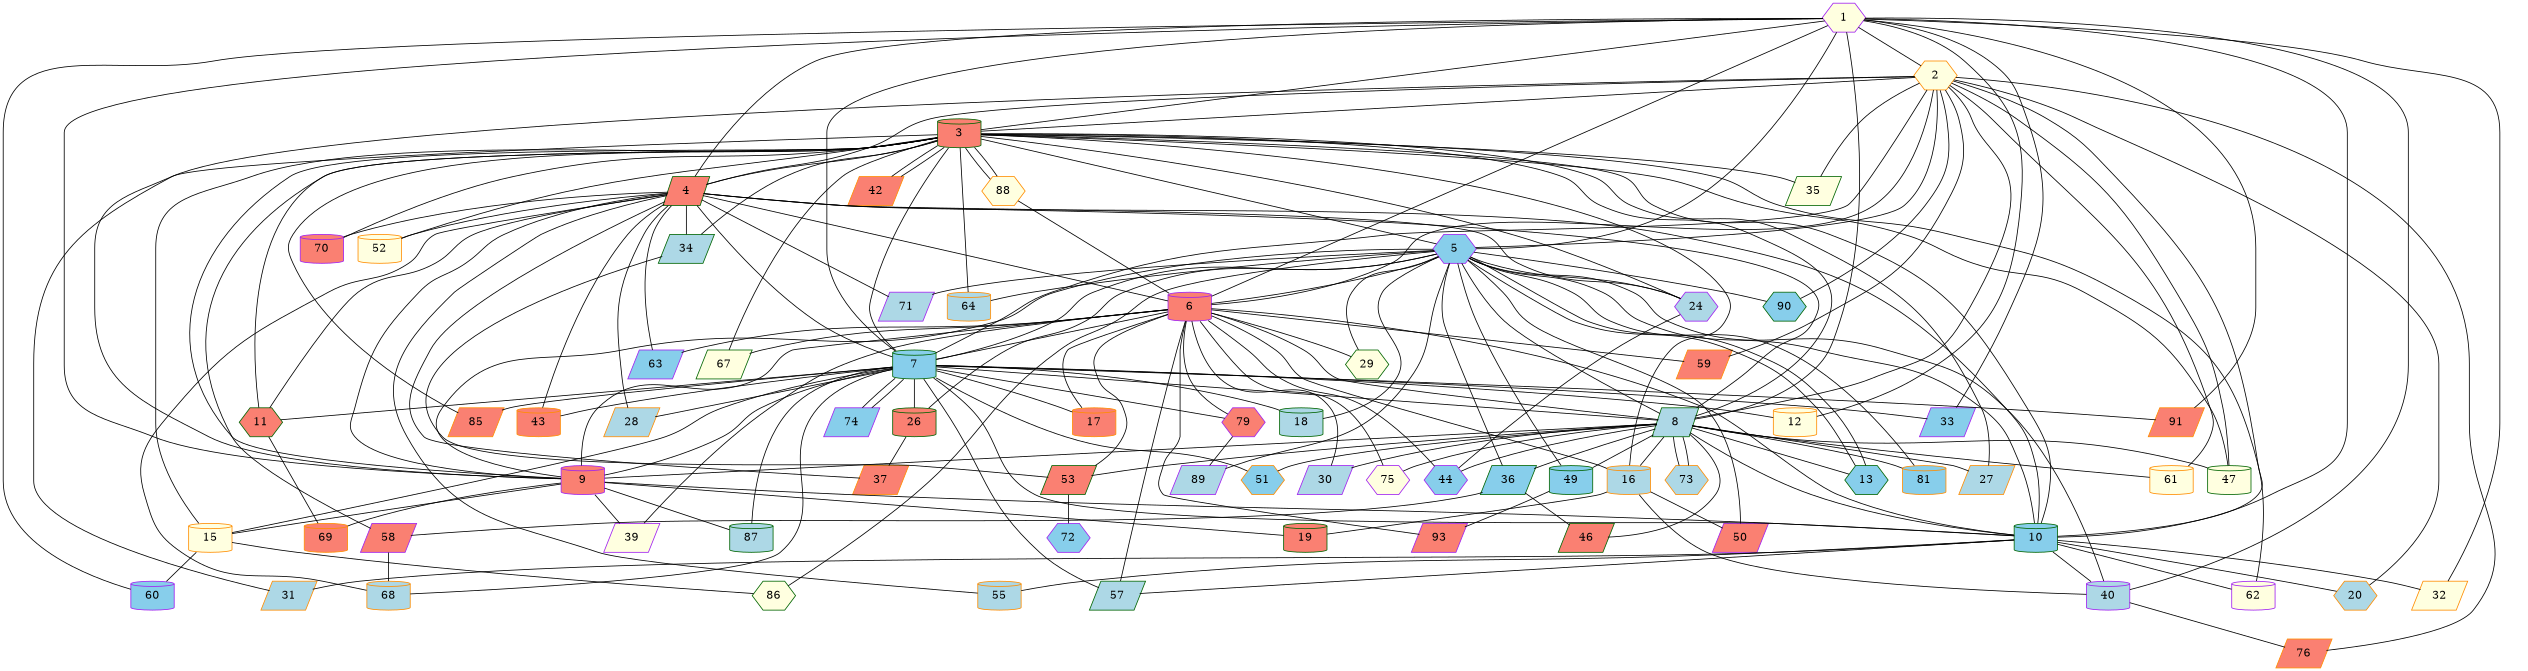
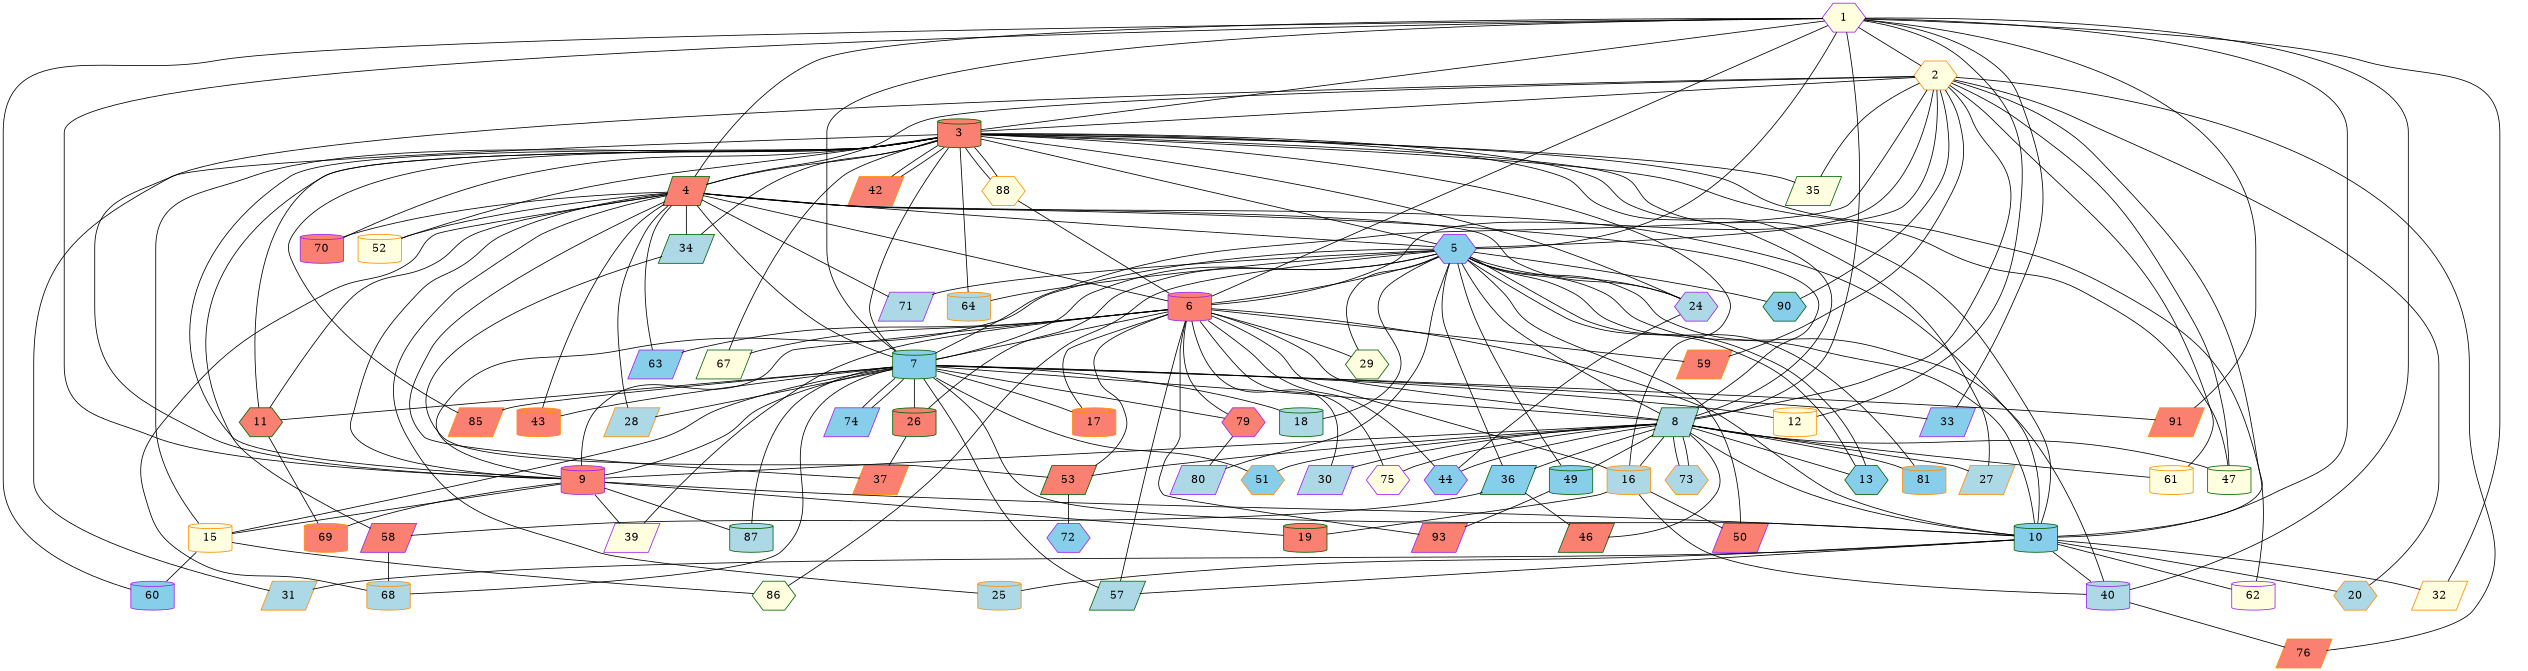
none -> (1069, 222)
(1199, 480) -> (1199, 480)
(999, 596) -> (999, 596)
